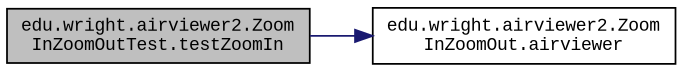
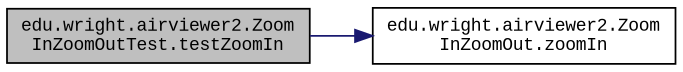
(524, 36) -> (524, 36)
